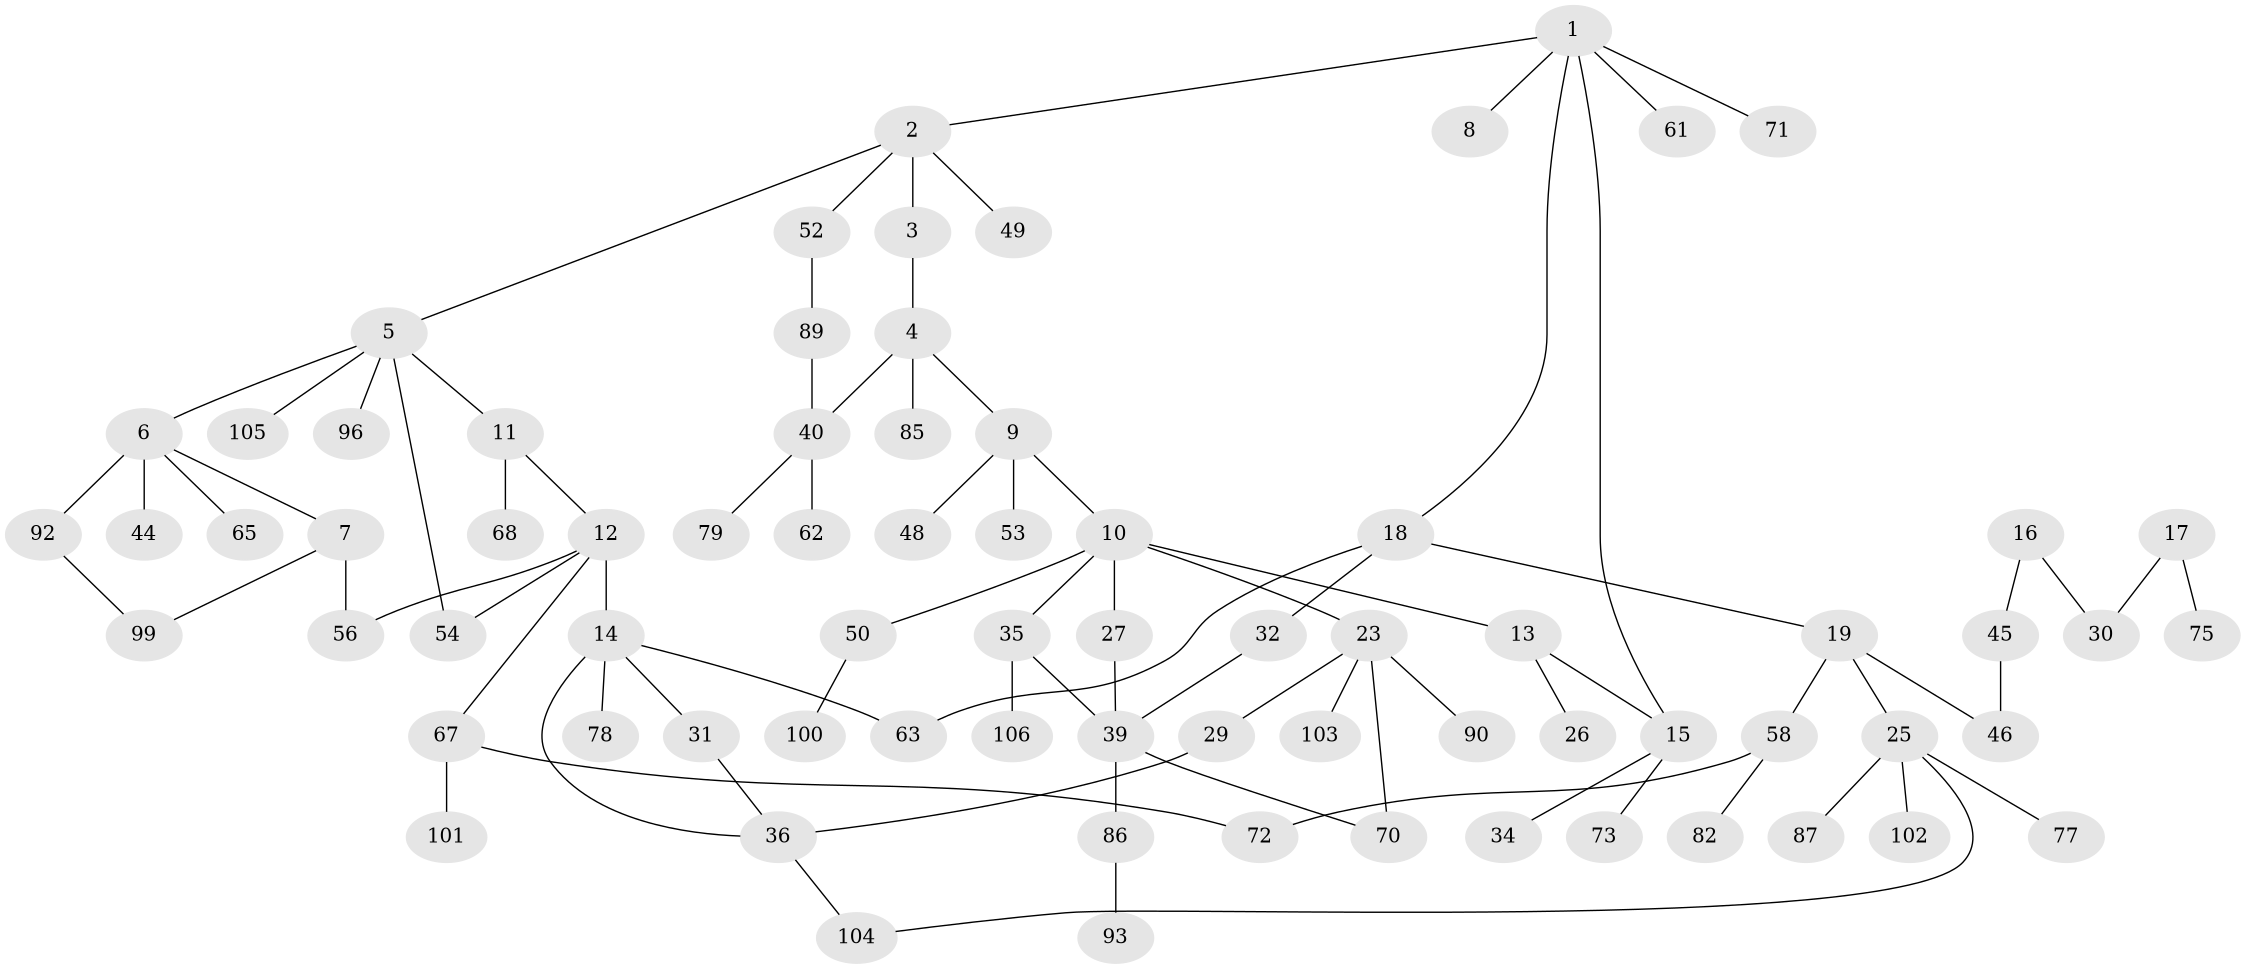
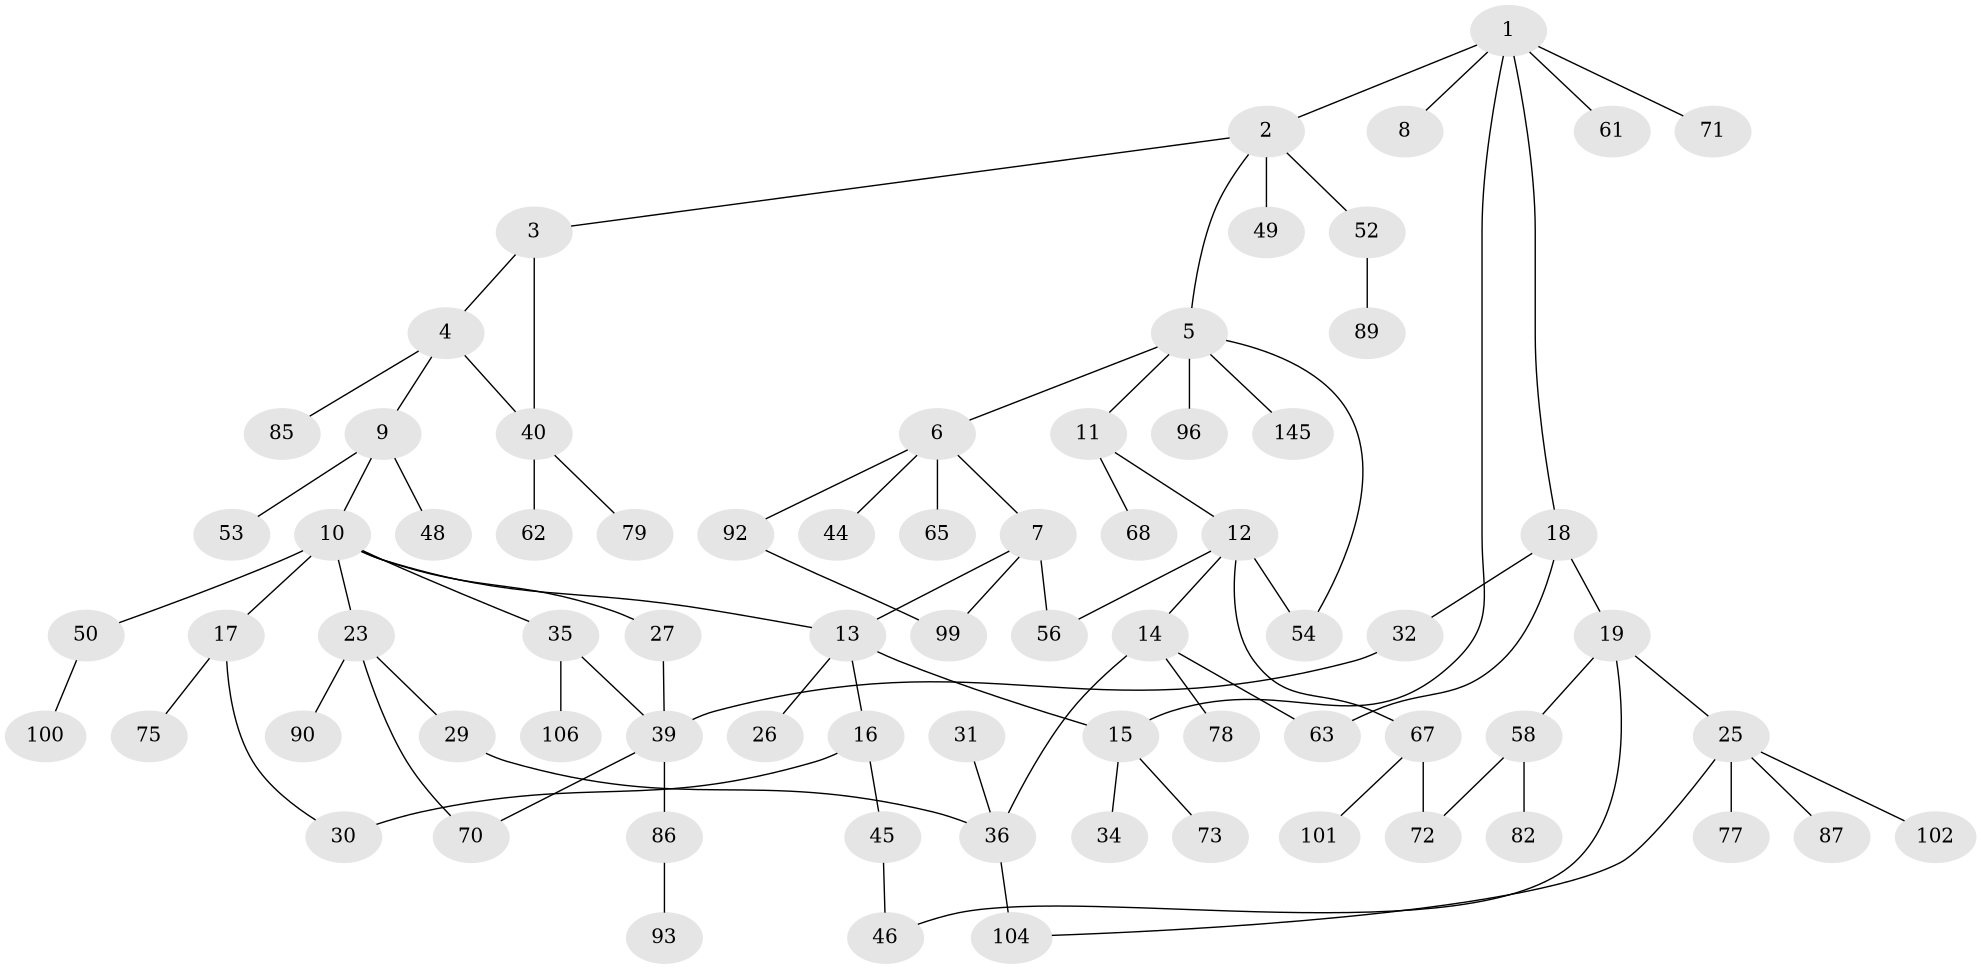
(812, 384) -> (534, 333)
(248, 434) -> (1293, 434)
none -> (279, 585)
none -> (943, 585)
none -> (855, 677)
(654, 686) -> none
(1320, 736) -> none
